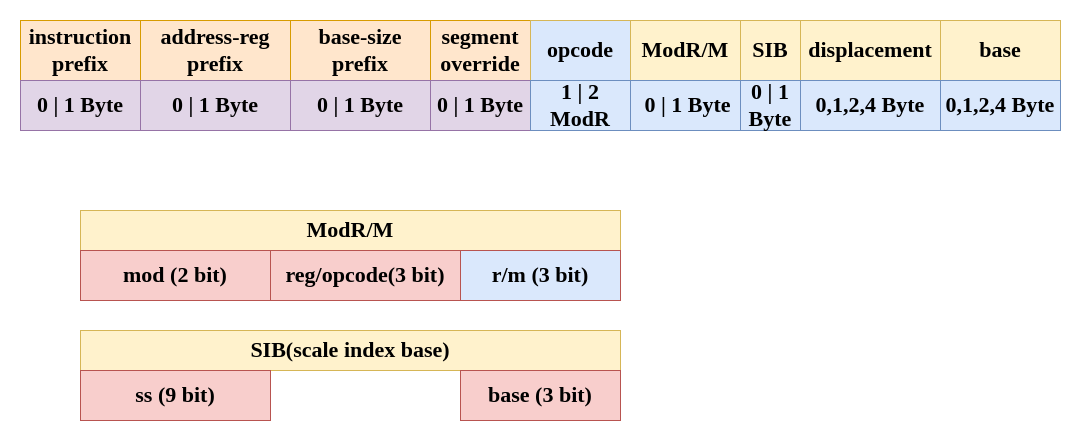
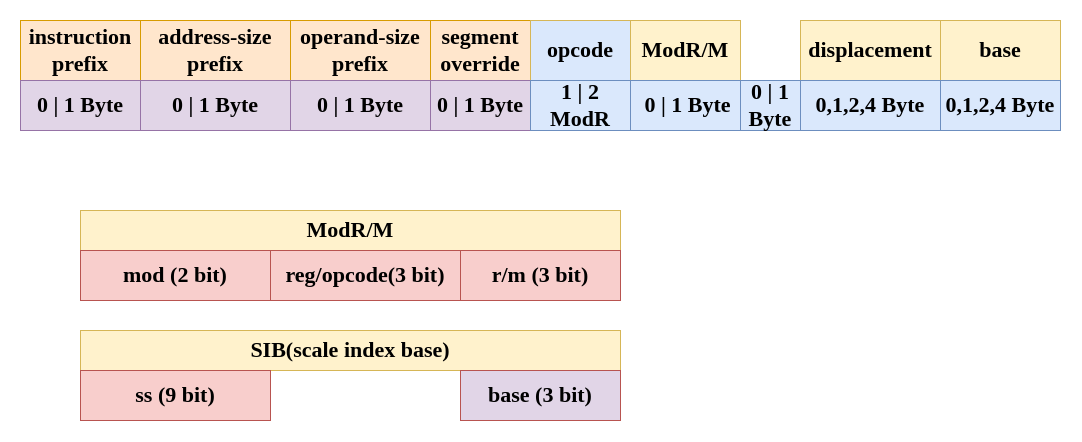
(216, 51) -> (216, 51)
(361, 51) -> (361, 51)
(771, 51) -> none
(541, 276) -> (541, 276)
(541, 396) -> (541, 396)
